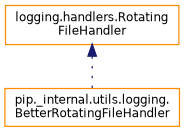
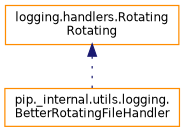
(92, 25) -> (92, 25)
